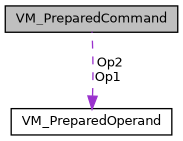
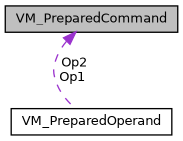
(93, 64) -> (55, 77)
